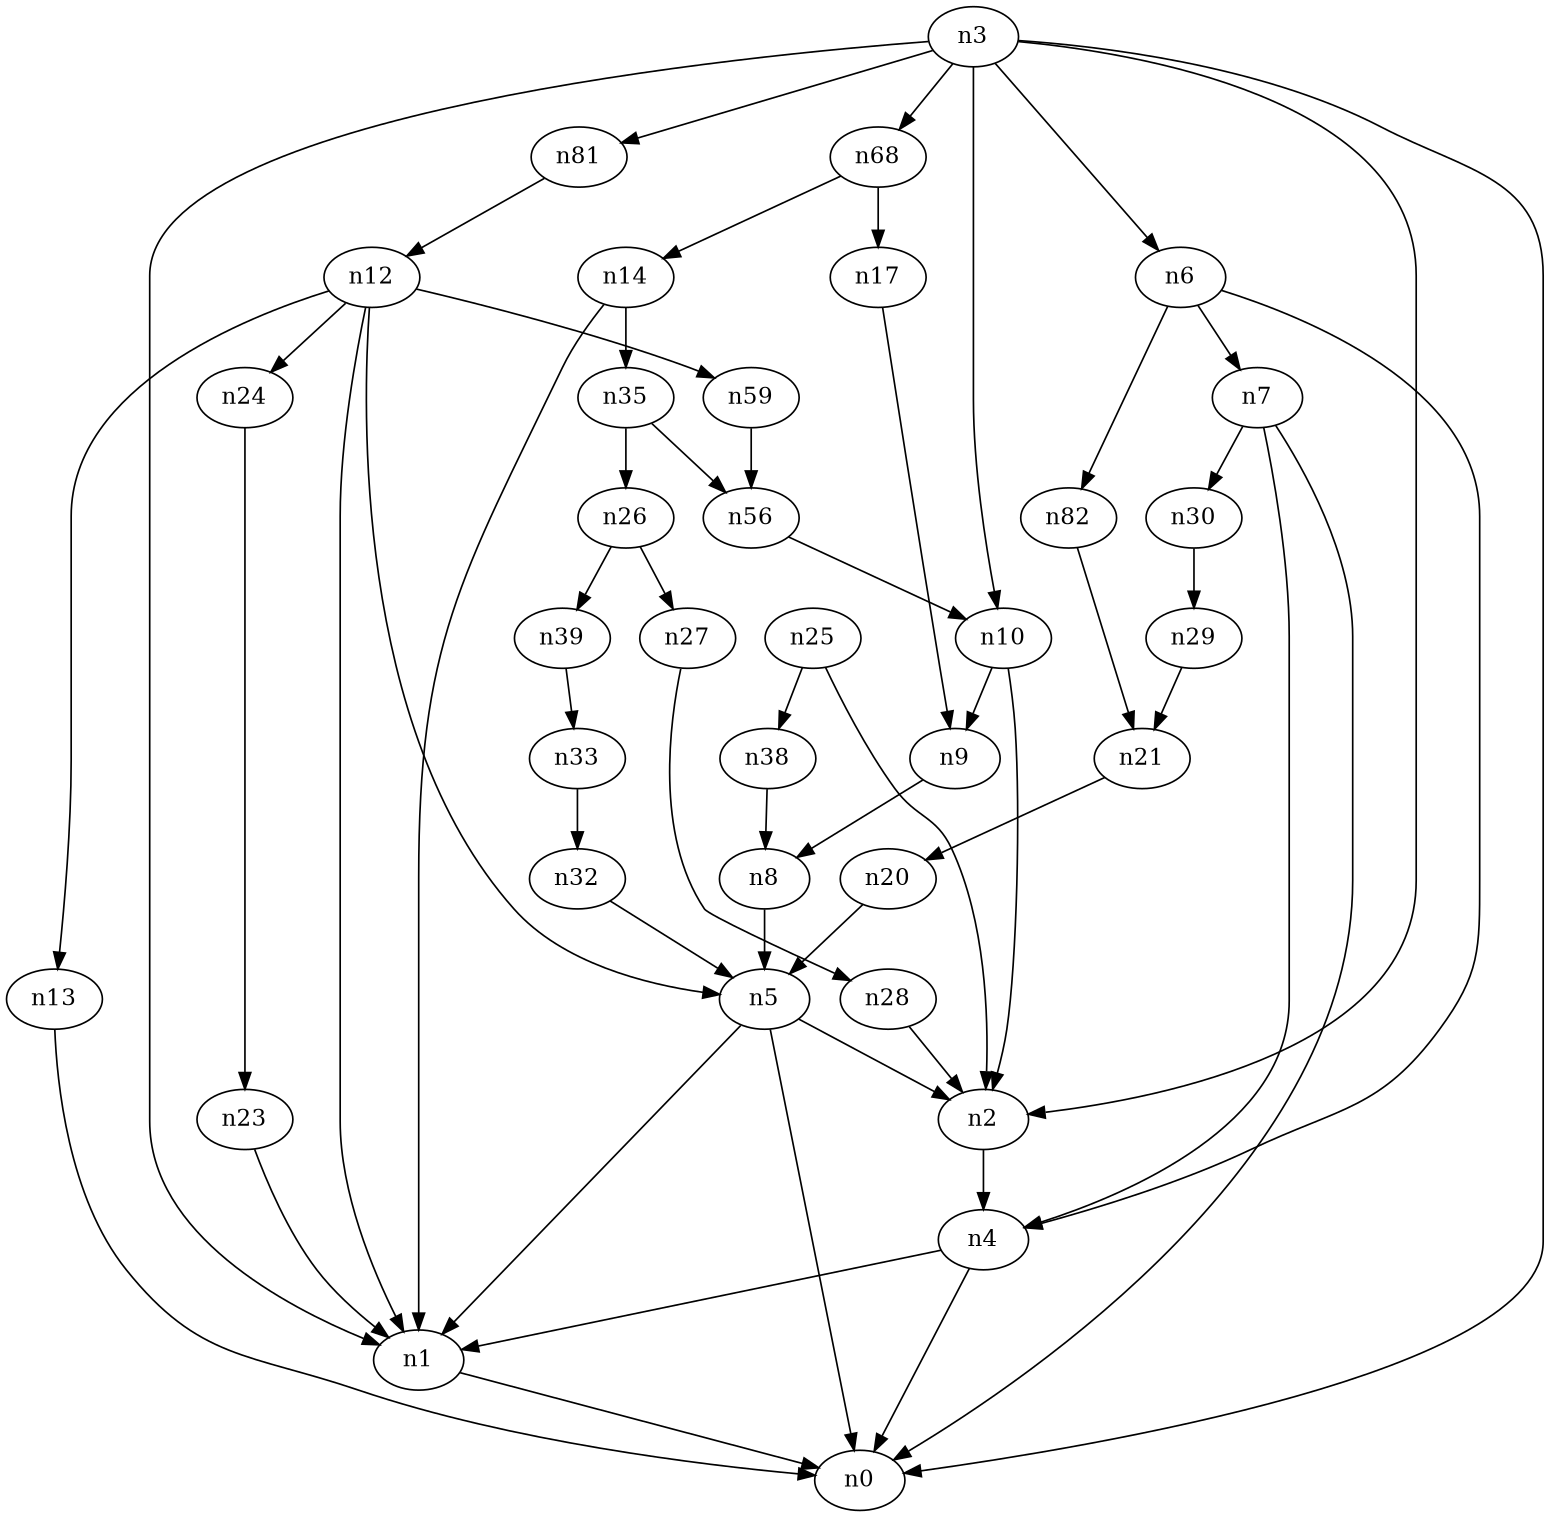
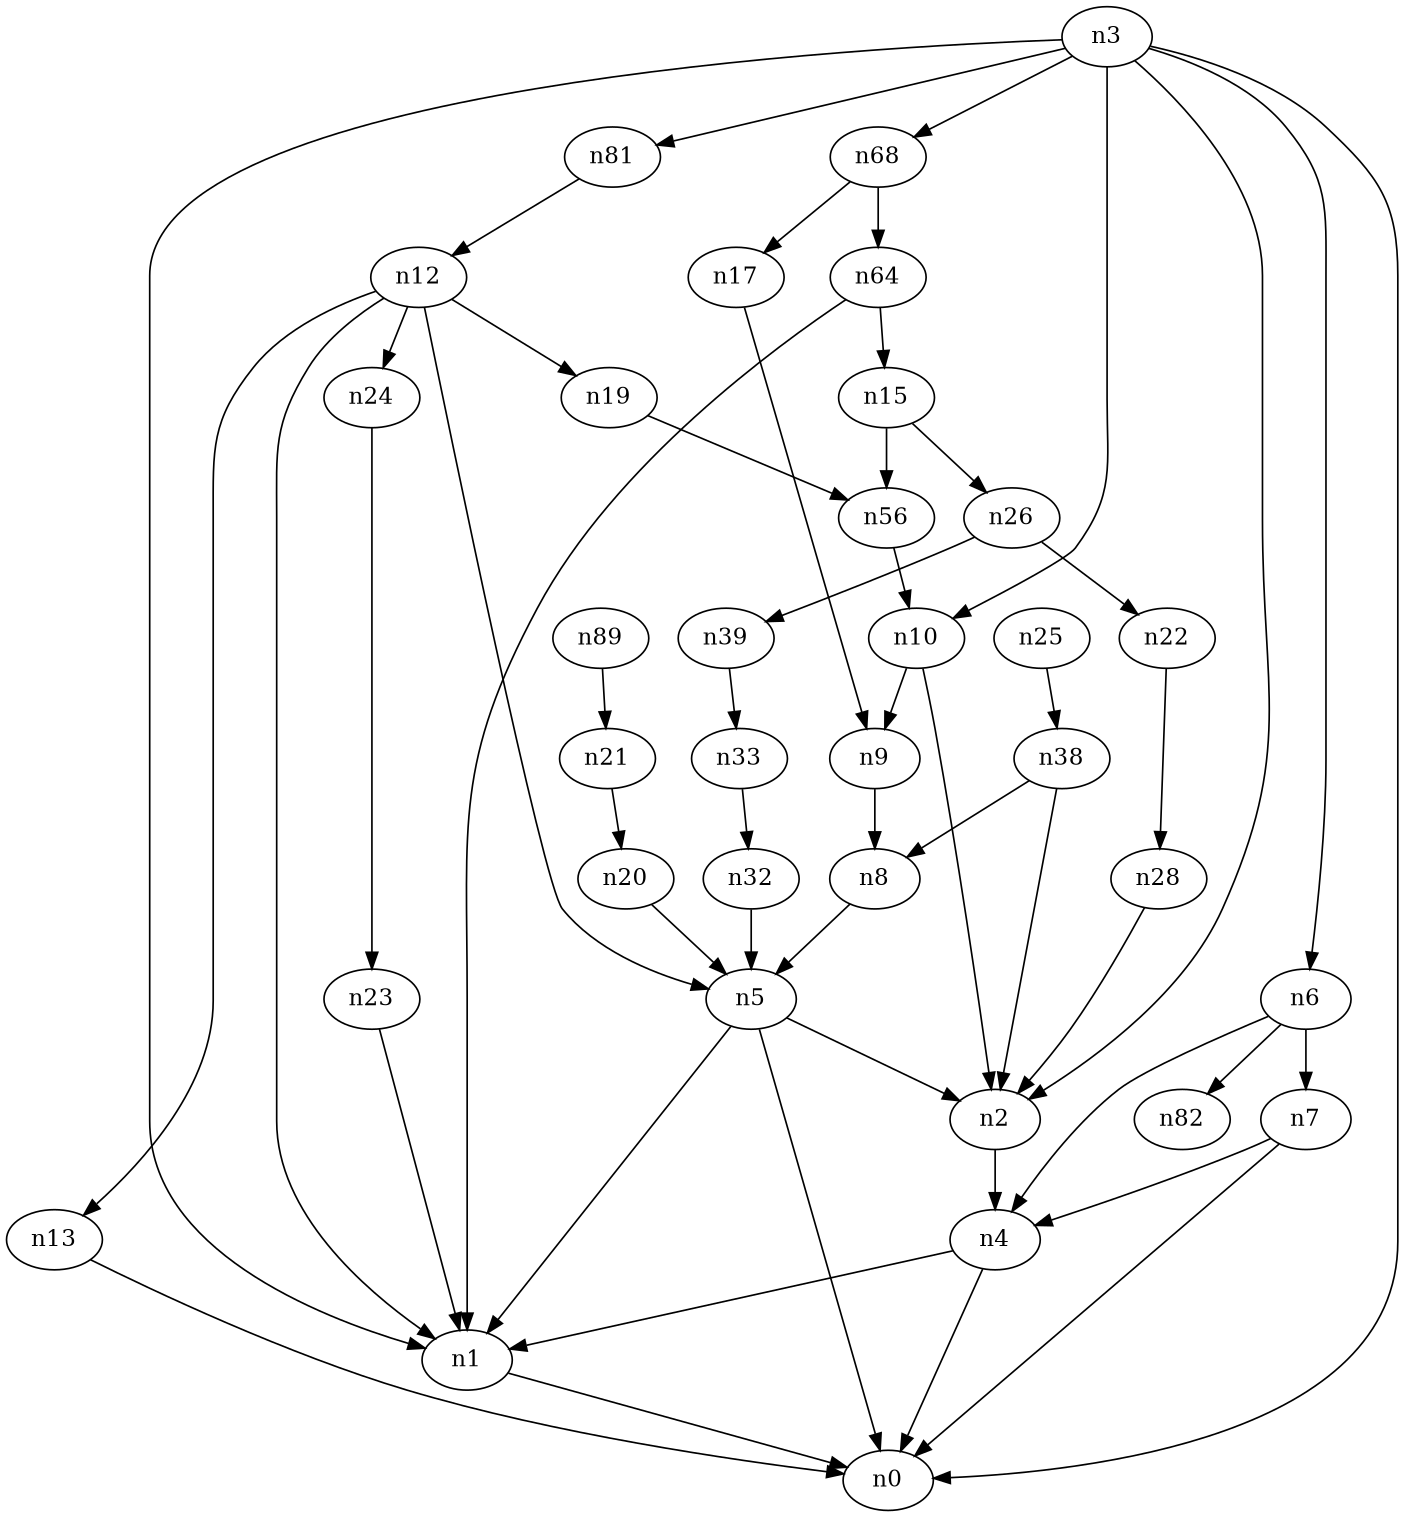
(626, 277) -> (878, 277)
(626, 398) -> (887, 398)
(751, 398) -> (609, 398)
(1194, 518) -> none
(1103, 630) -> none
(688, 638) -> (1167, 638)
(1194, 638) -> (601, 638)
(957, 861) -> (1030, 931)
